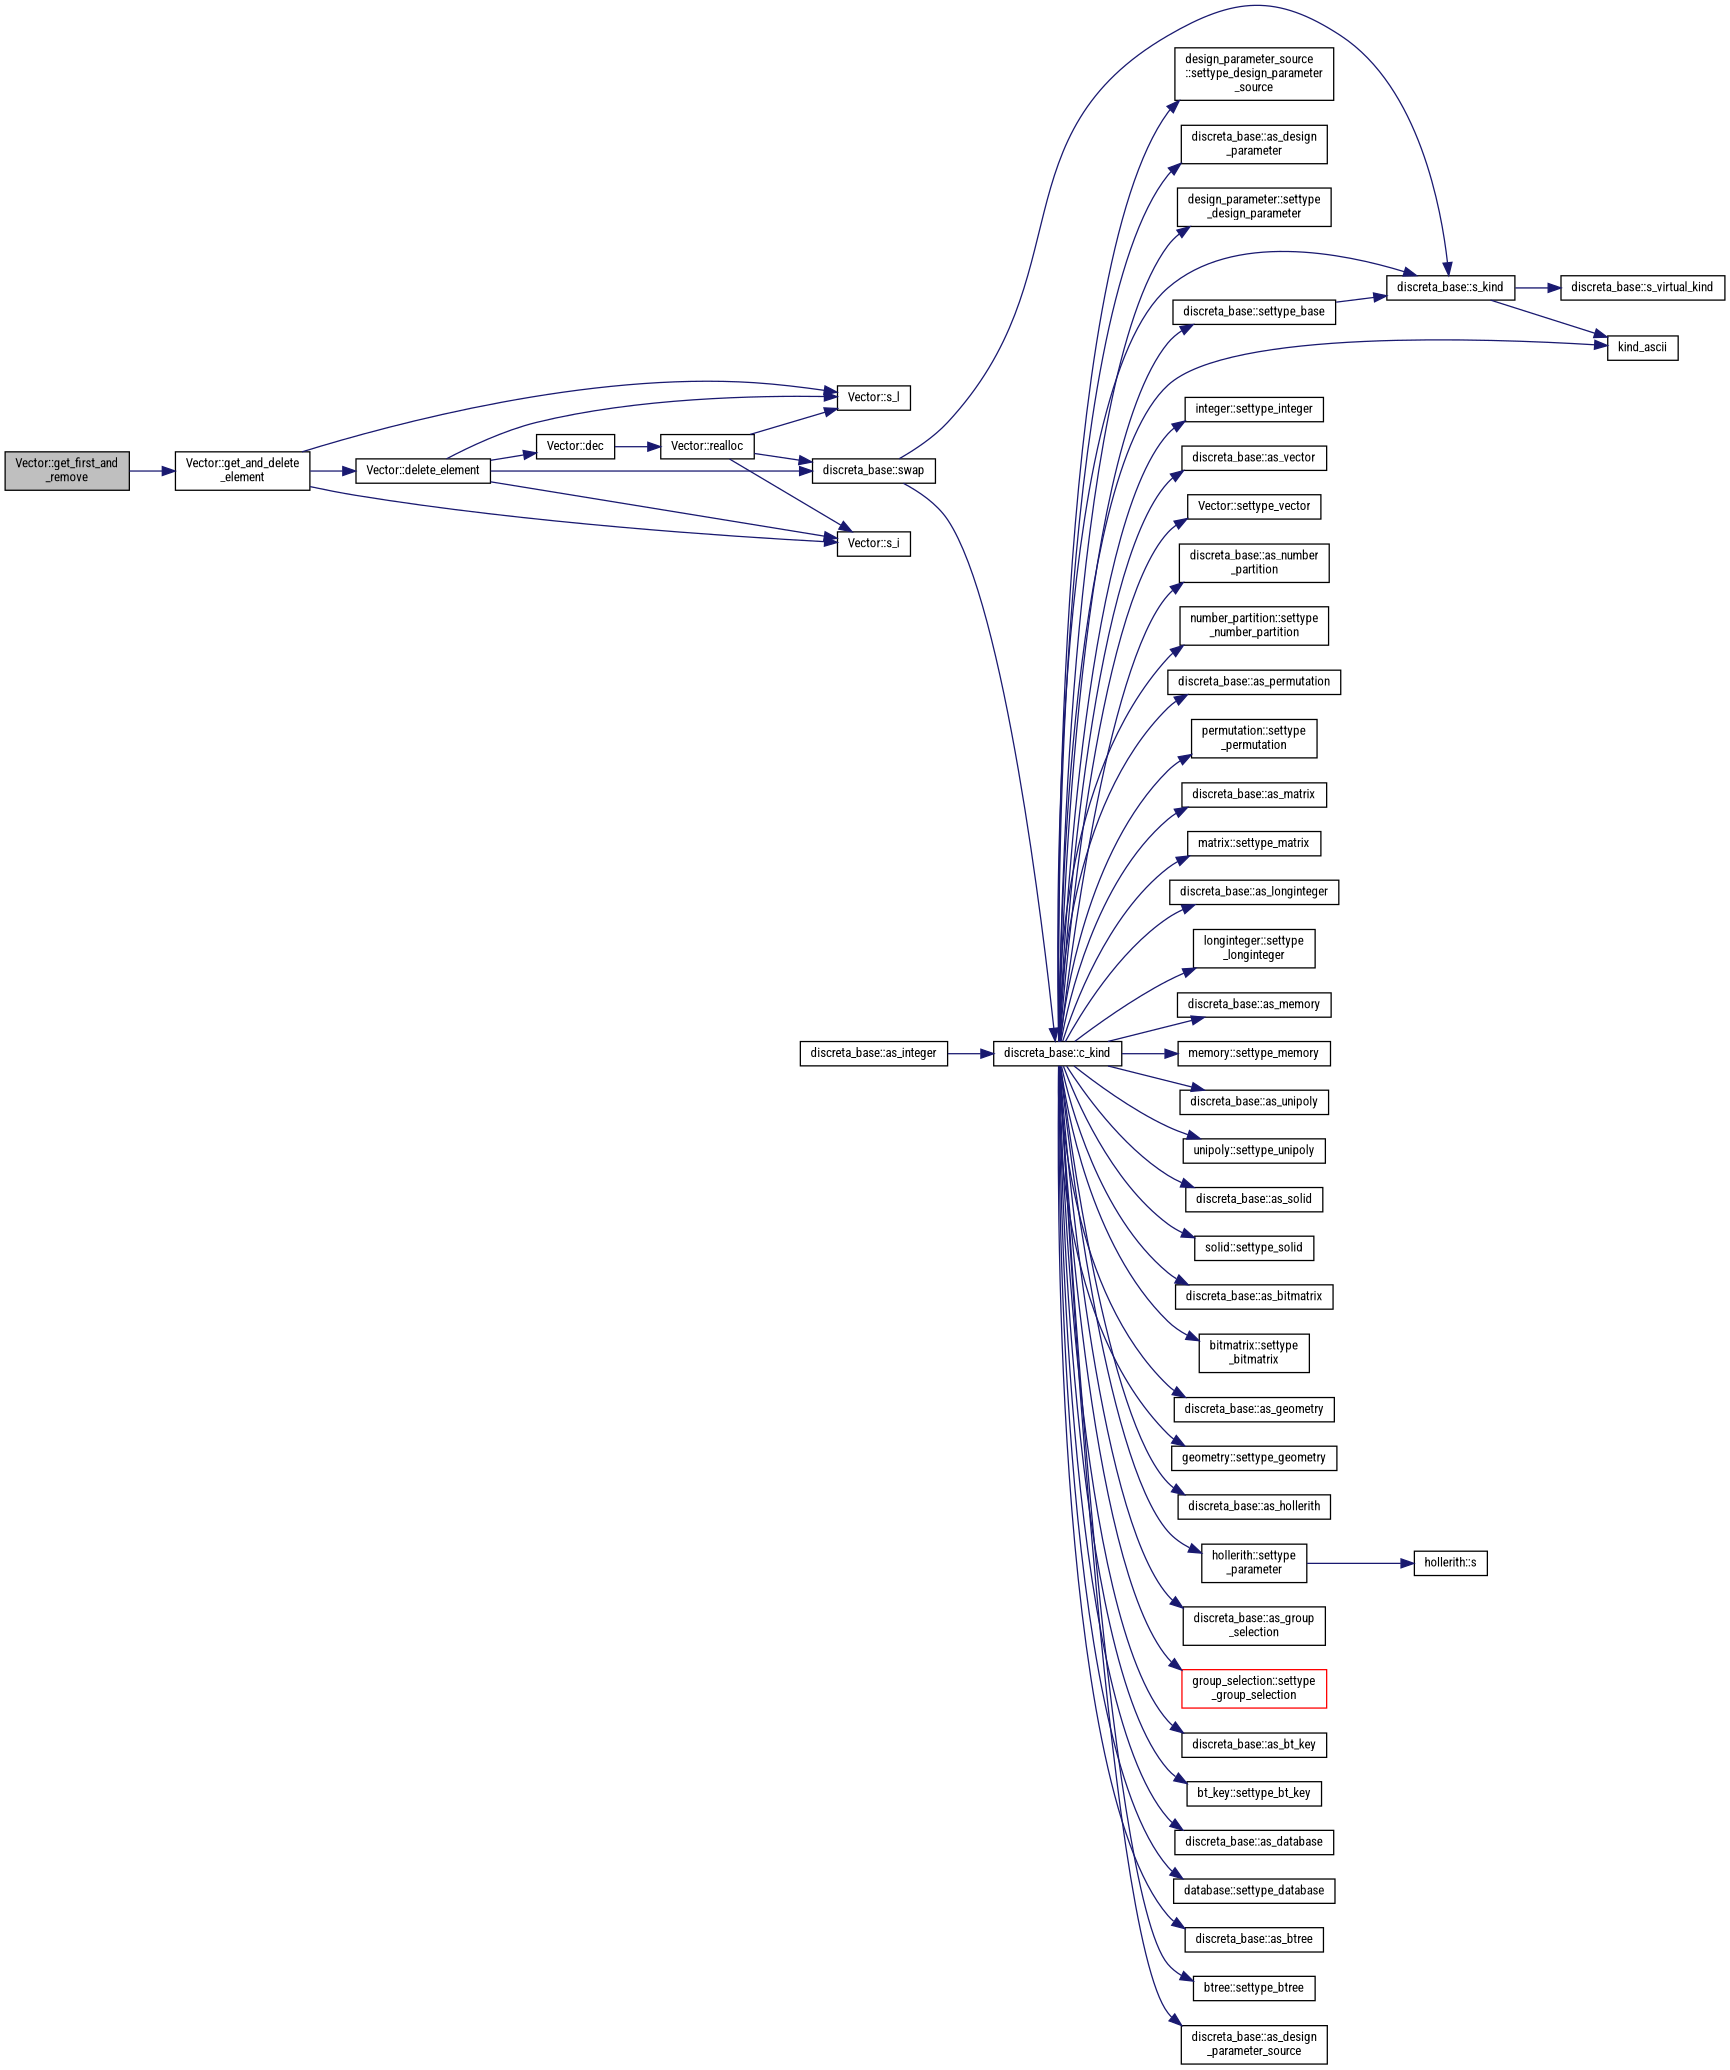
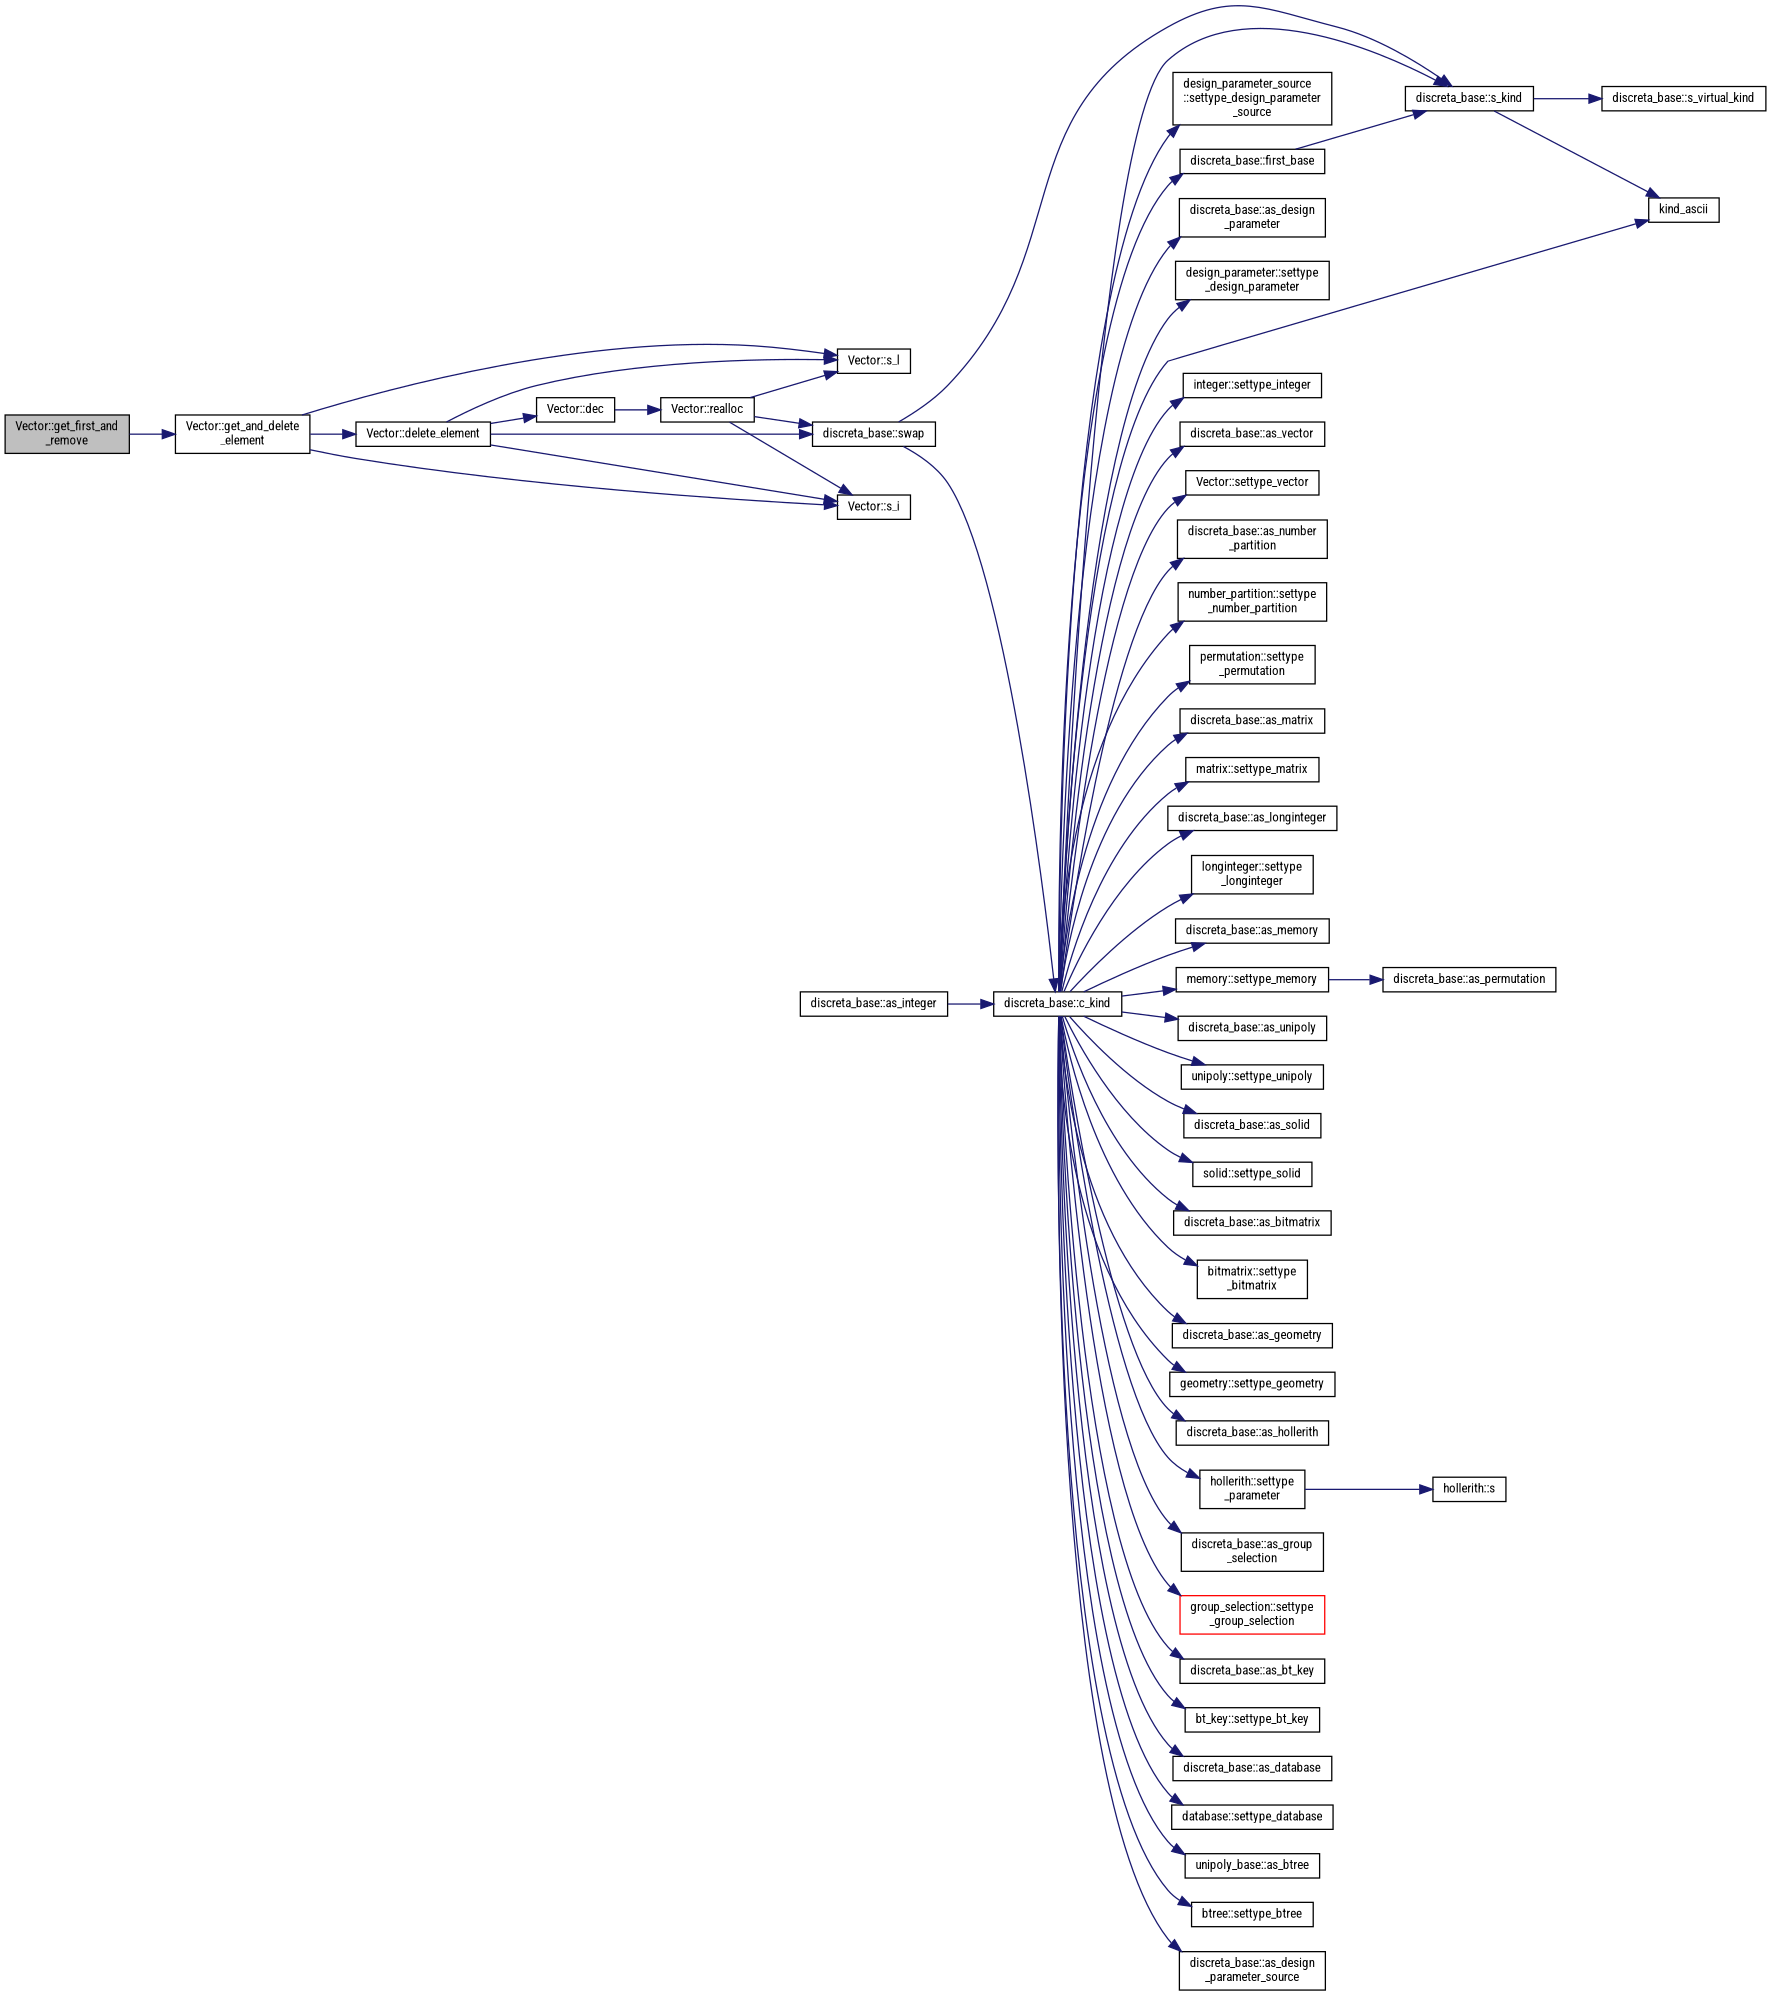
(1254, 312) -> (1252, 161)
(1108, 799) -> (1349, 980)
(1254, 1940) -> (1252, 1866)
